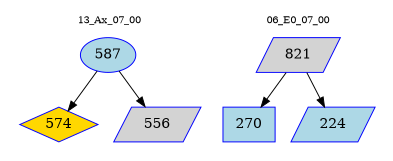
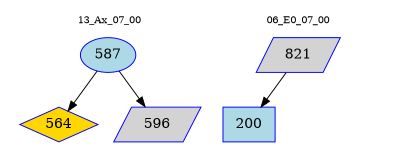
(59, 125) -> (59, 125)
(157, 125) -> (157, 125)
(249, 125) -> (249, 125)
(333, 125) -> none
